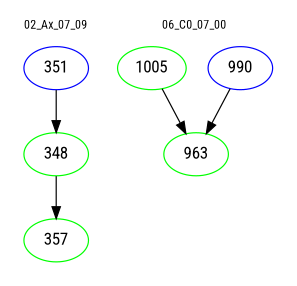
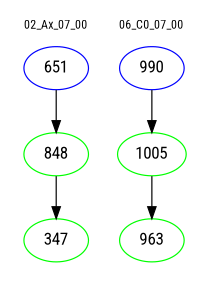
(56, 26) -> (56, 26)
(56, 68) -> (56, 68)
(221, 106) -> (152, 105)
(56, 154) -> (56, 154)
(56, 240) -> (56, 240)
